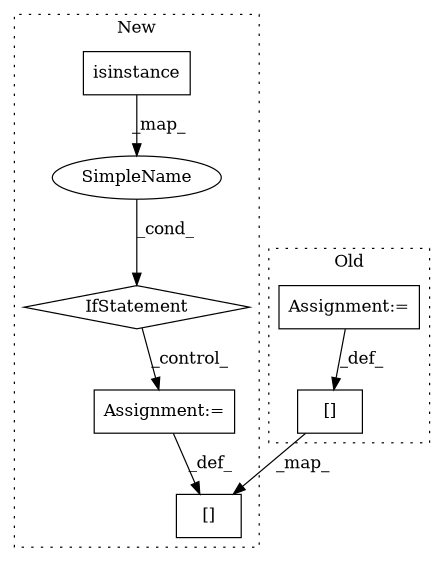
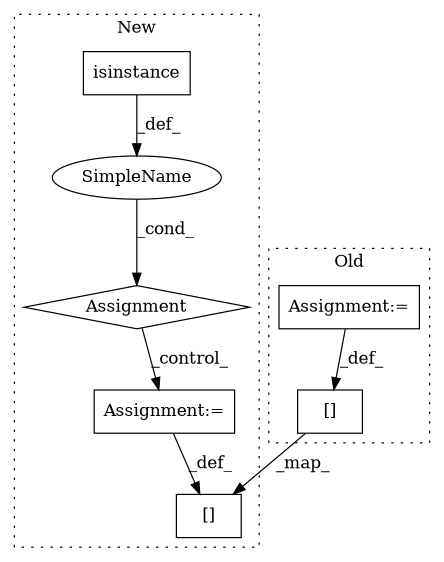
(159, 125) -> (159, 125)
(137, 307) -> (137, 307)
